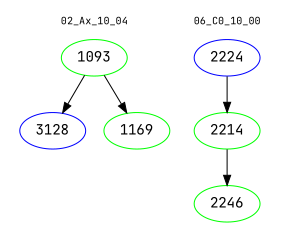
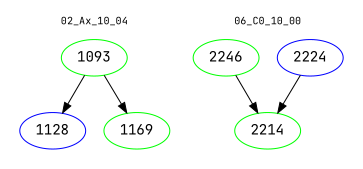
(53, 131) -> (53, 131)
(227, 162) -> (244, 90)
